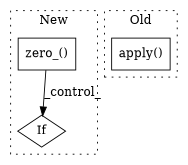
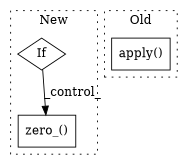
(45, 88) -> (44, 88)
